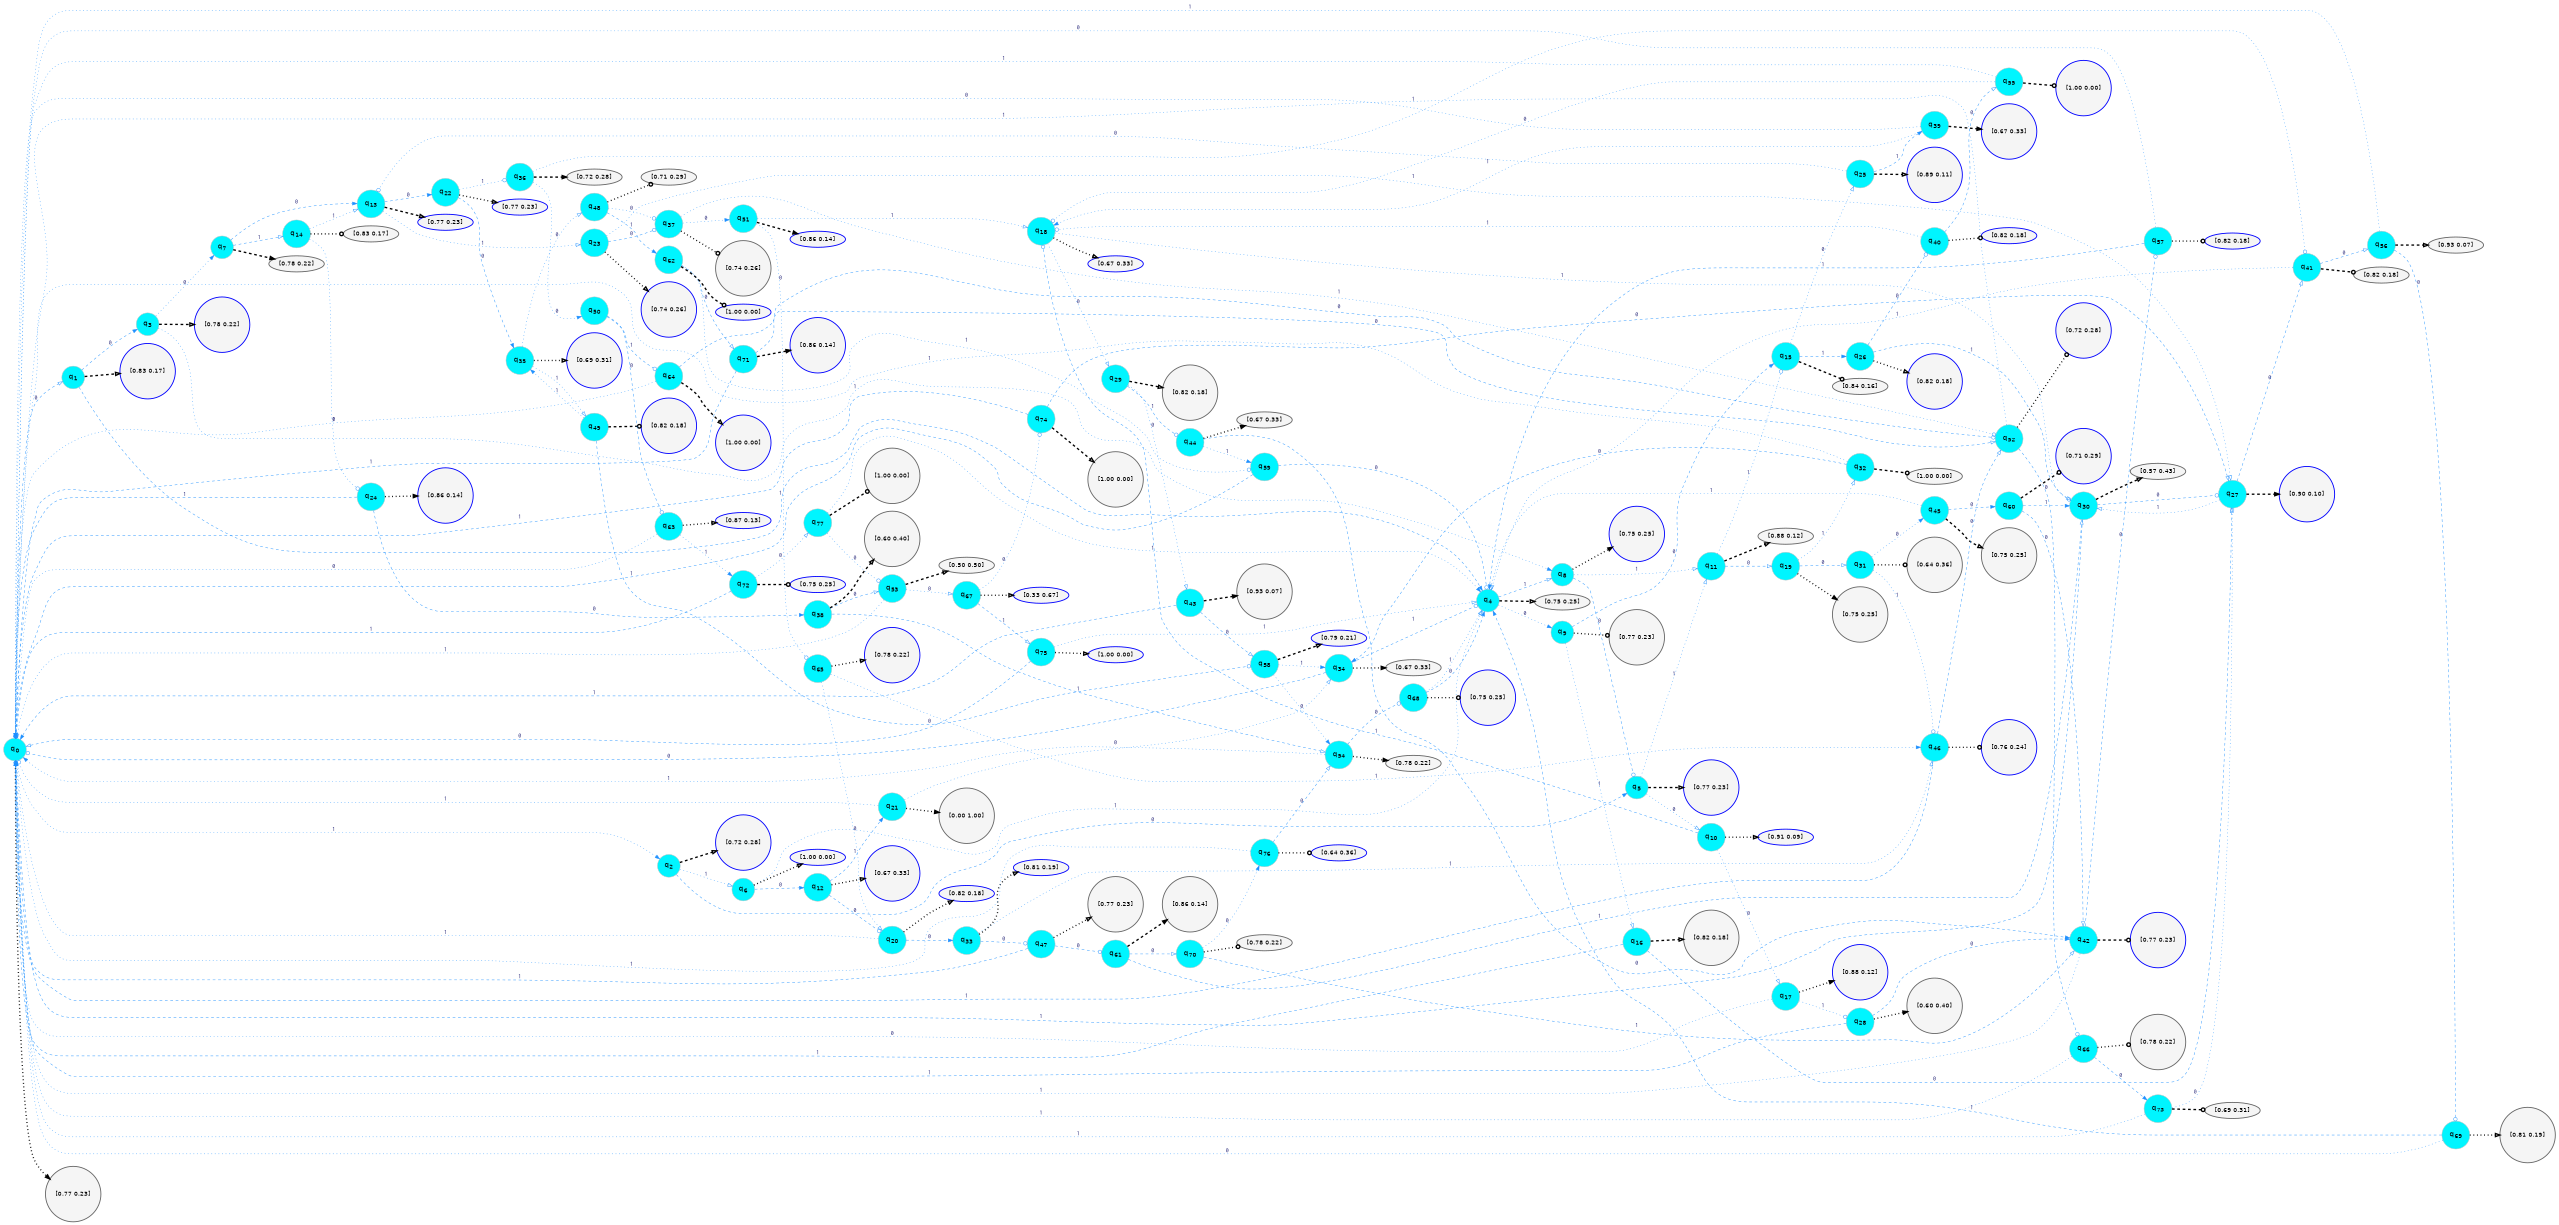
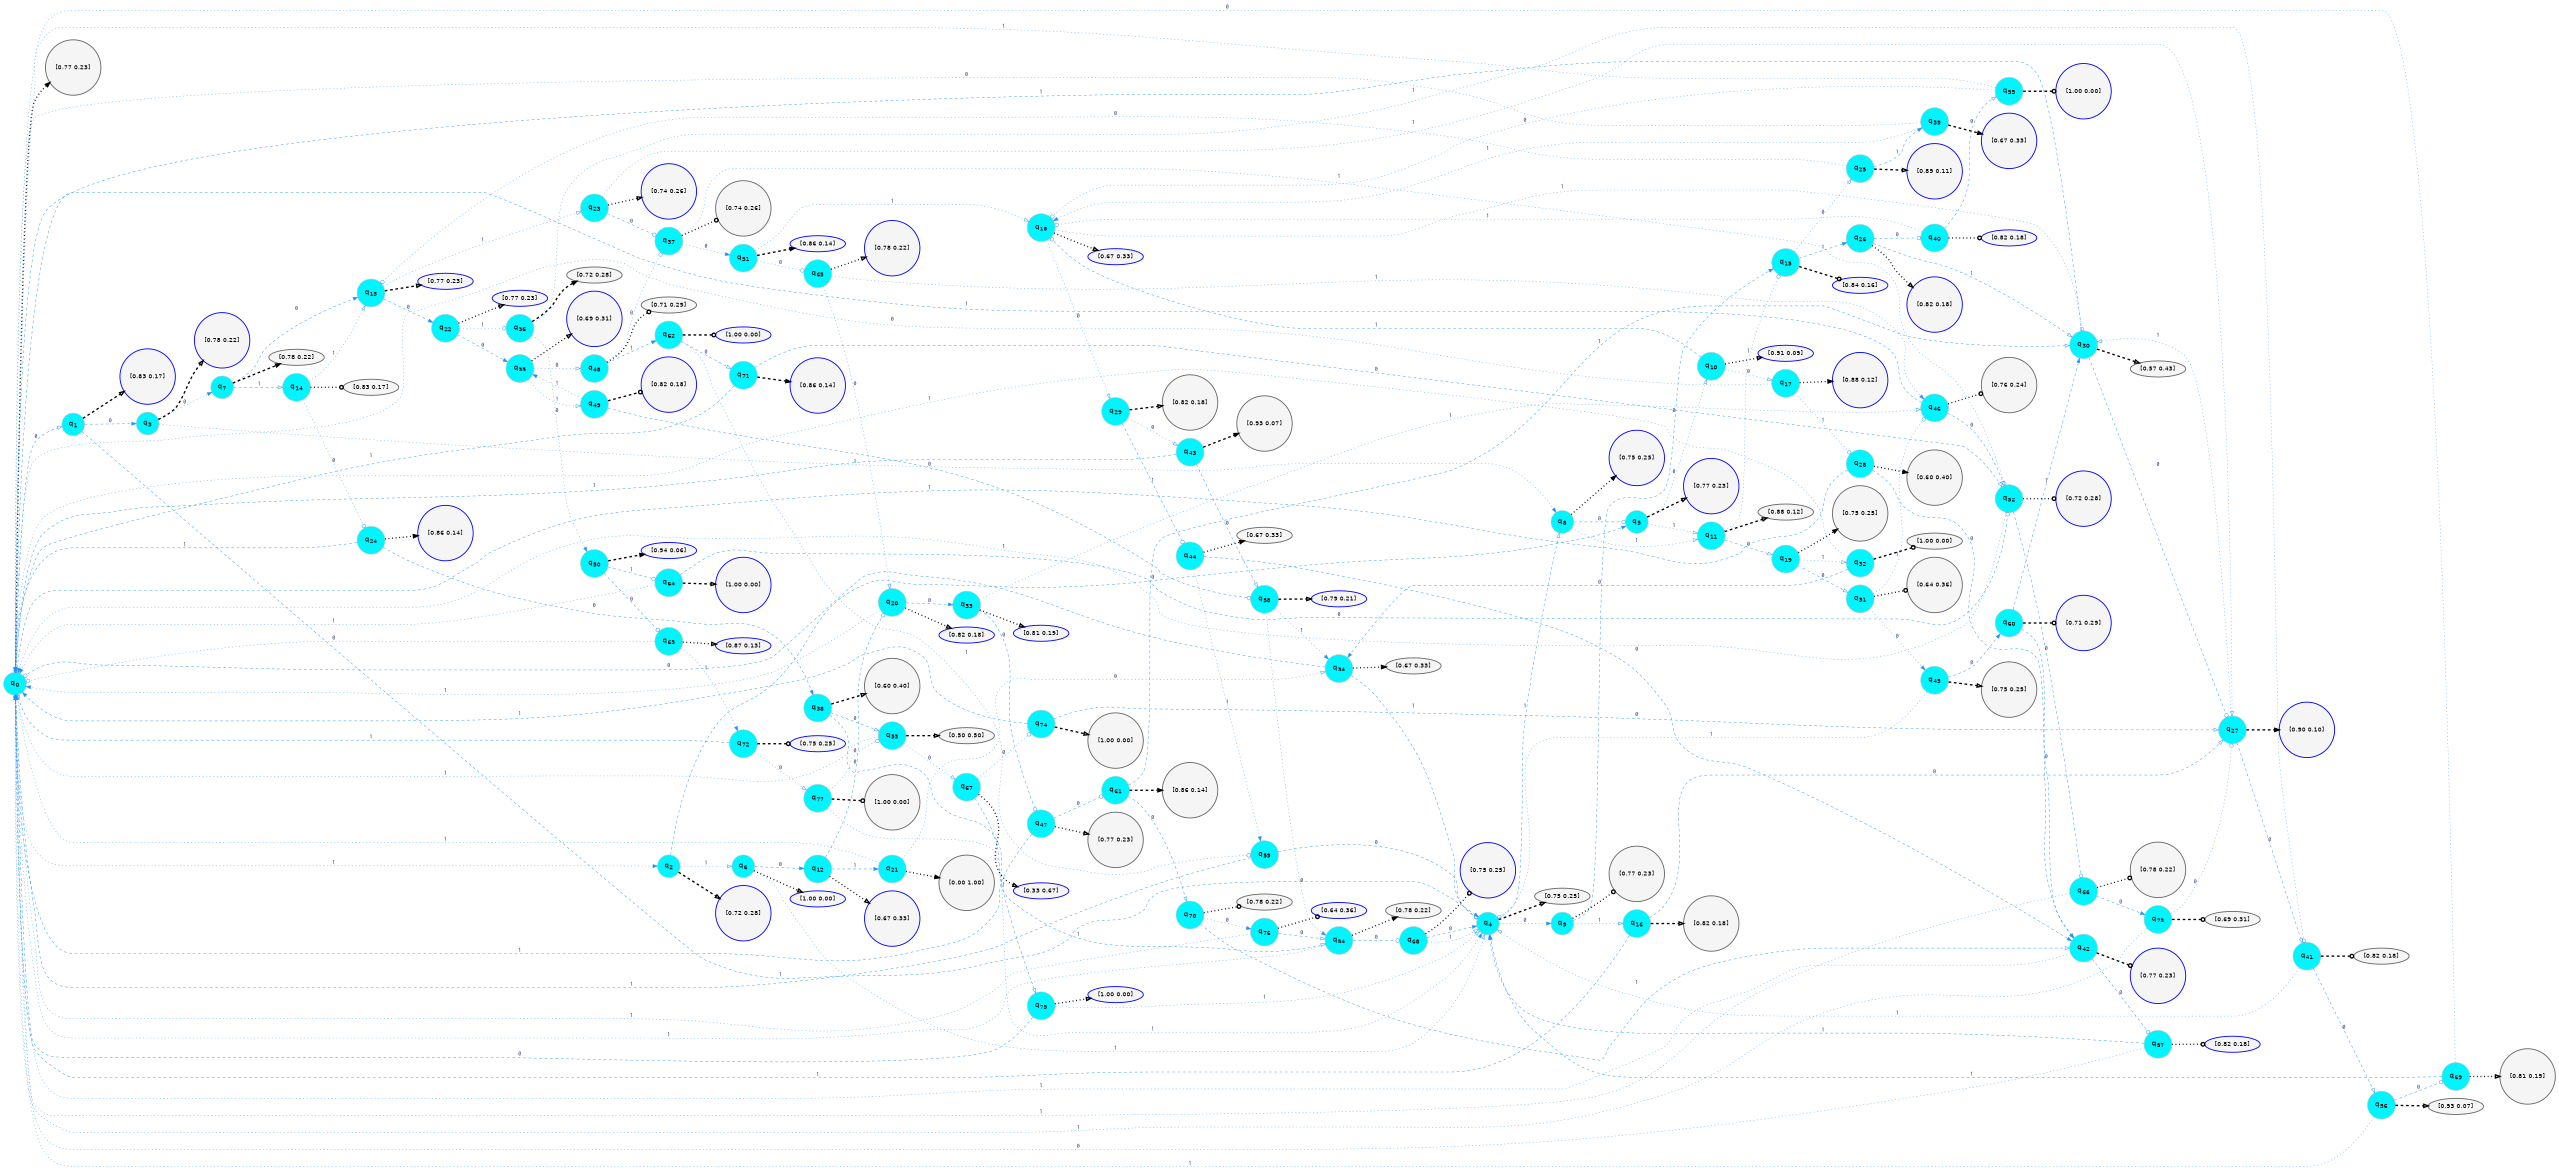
(1860, 386) -> (1860, 285)
none -> (669, 551)
(2009, 747) -> (2009, 385)
